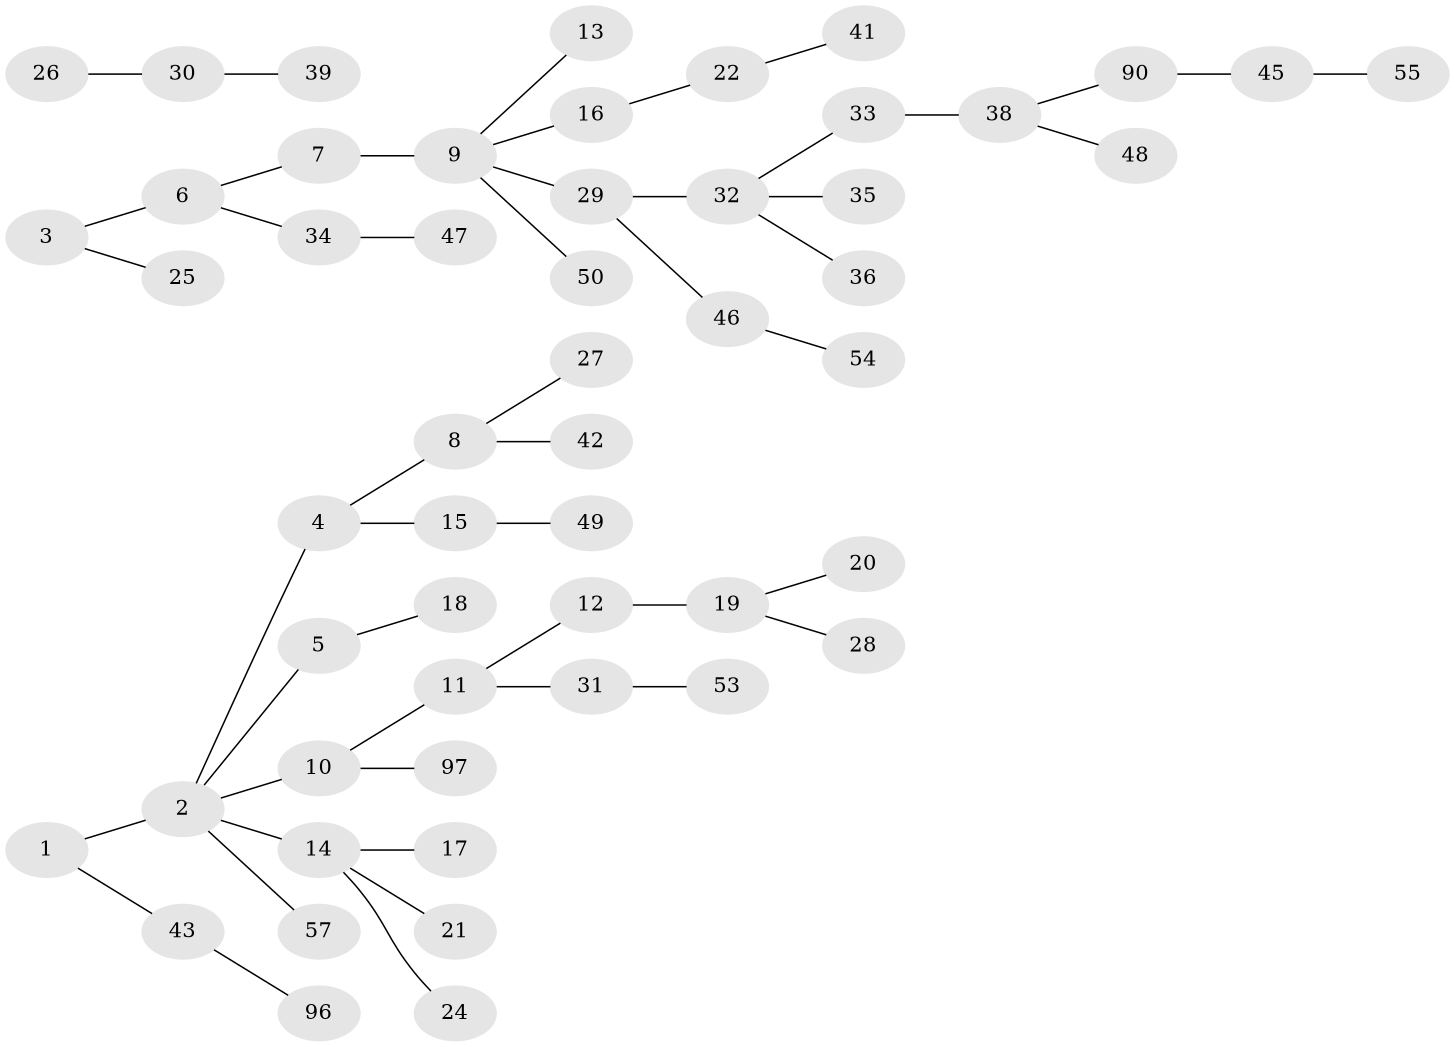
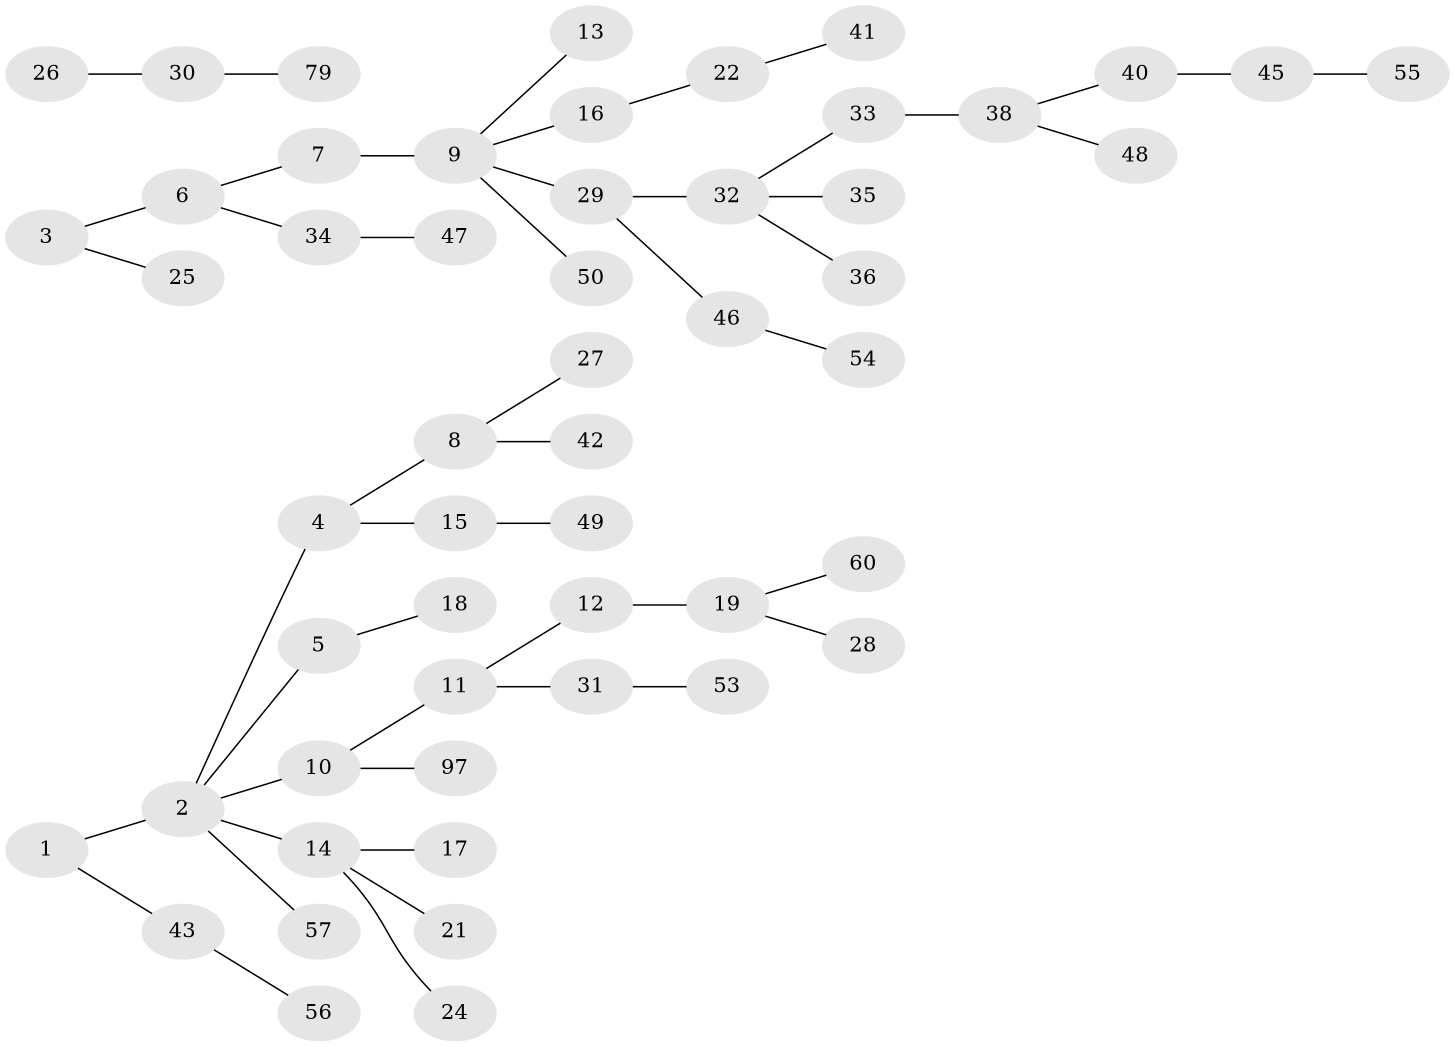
(319, 74) -> (319, 74)
(1136, 74) -> (1136, 74)
(864, 564) -> (864, 564)
(319, 1013) -> (319, 1013)
